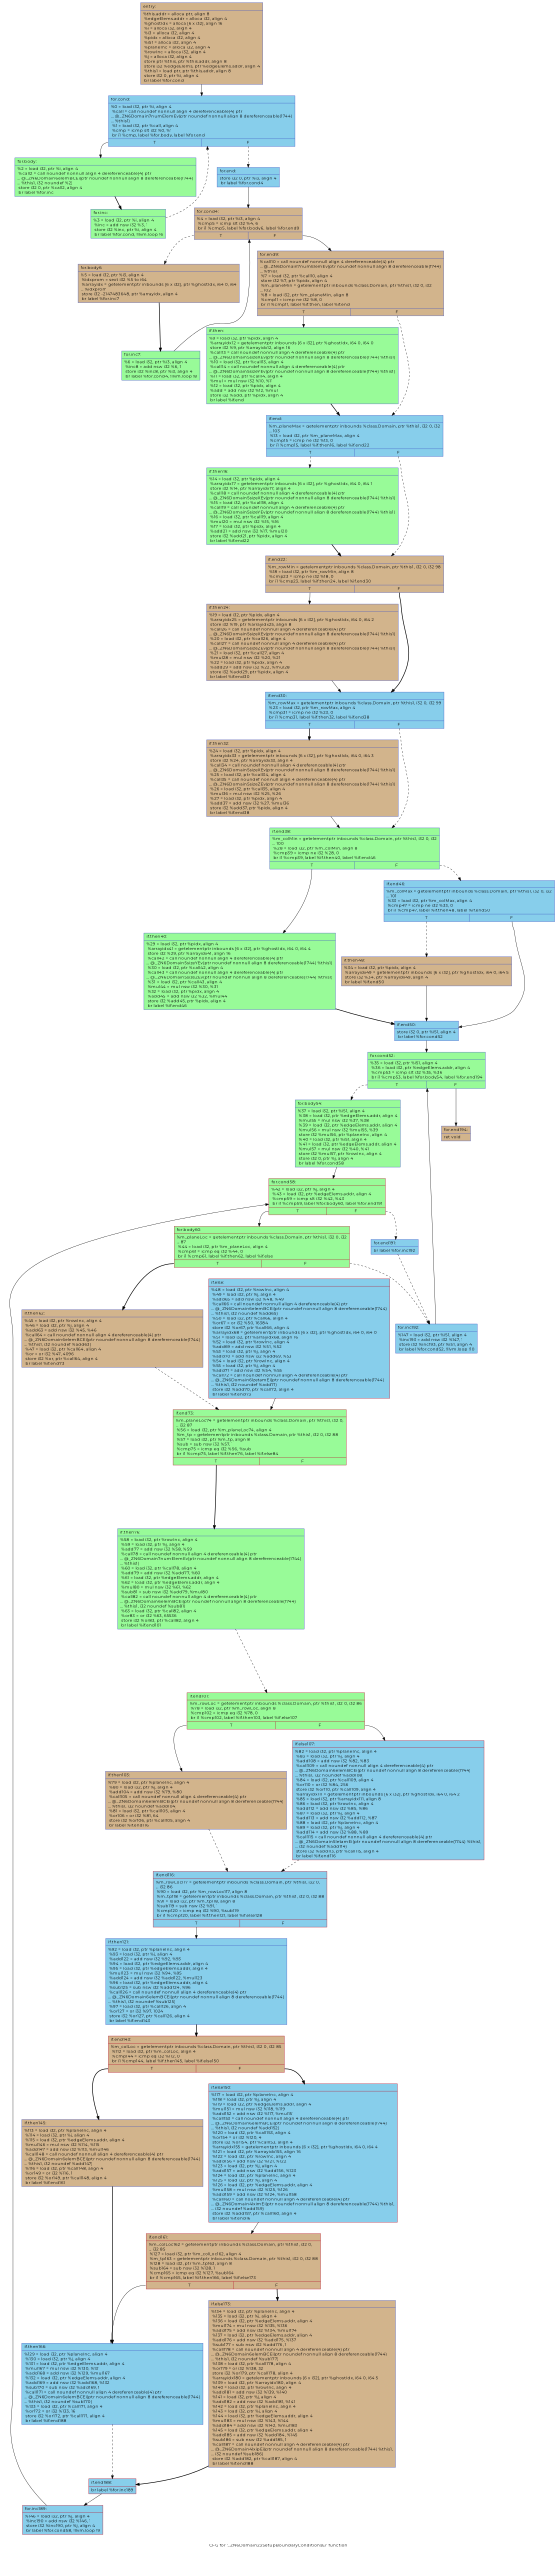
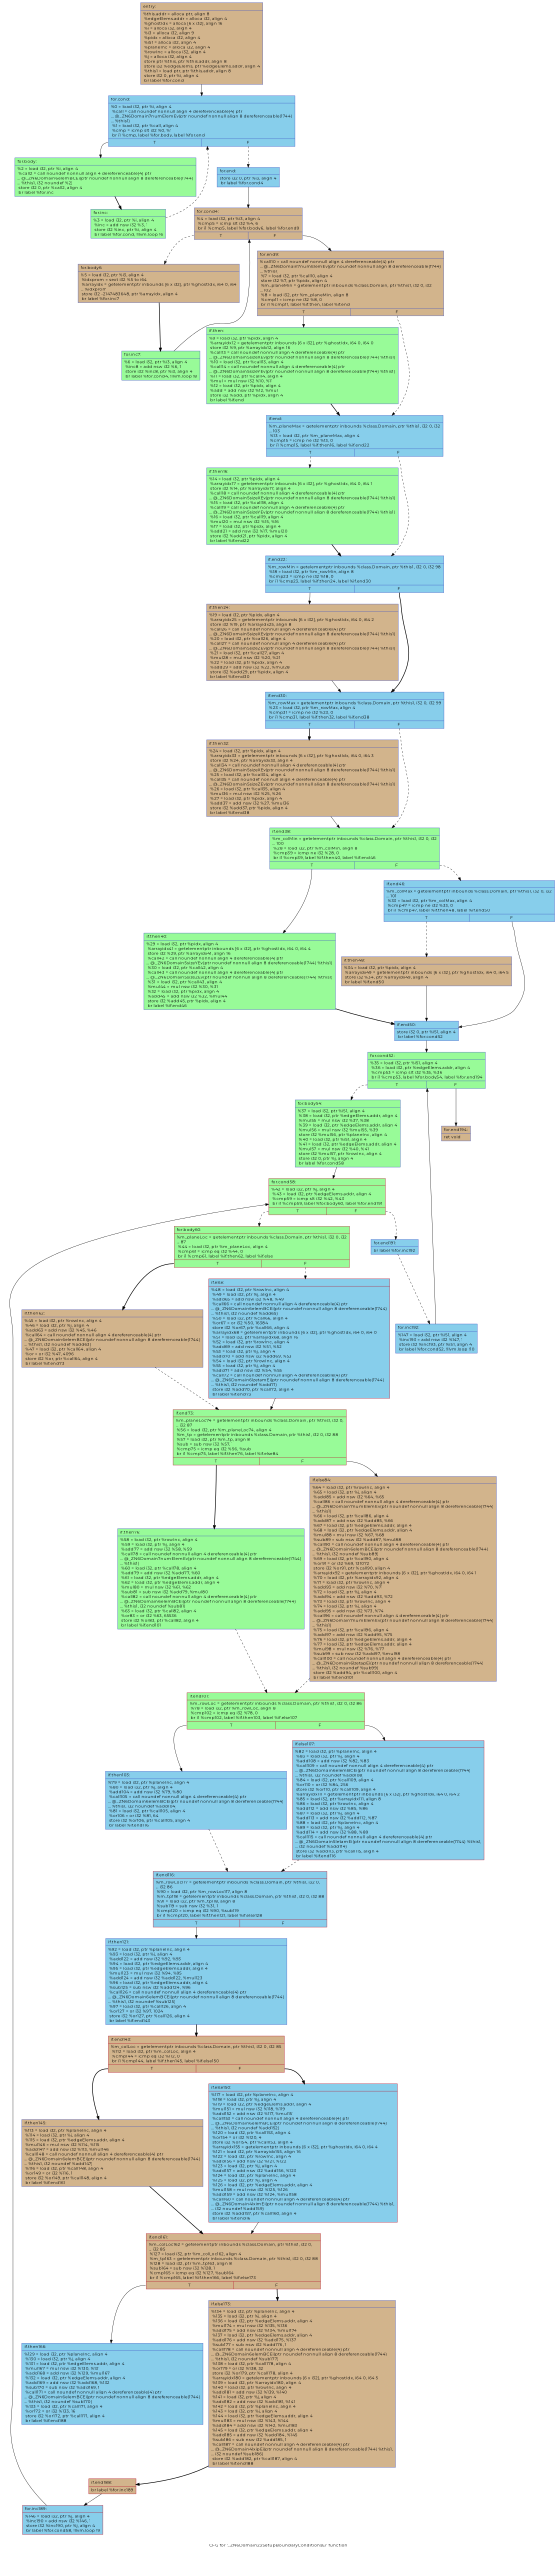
(169, 33) -> (169, 33)
(355, 574) -> (355, 574)
(262, 1215) -> (262, 1215)
(396, 1282) -> (306, 1272)
none -> (403, 1579)
(196, 1800) -> (196, 1800)
(187, 1906) -> (187, 1906)
(112, 2263) -> (175, 2209)
(112, 2450) -> none
(112, 2486) -> (112, 2486)
